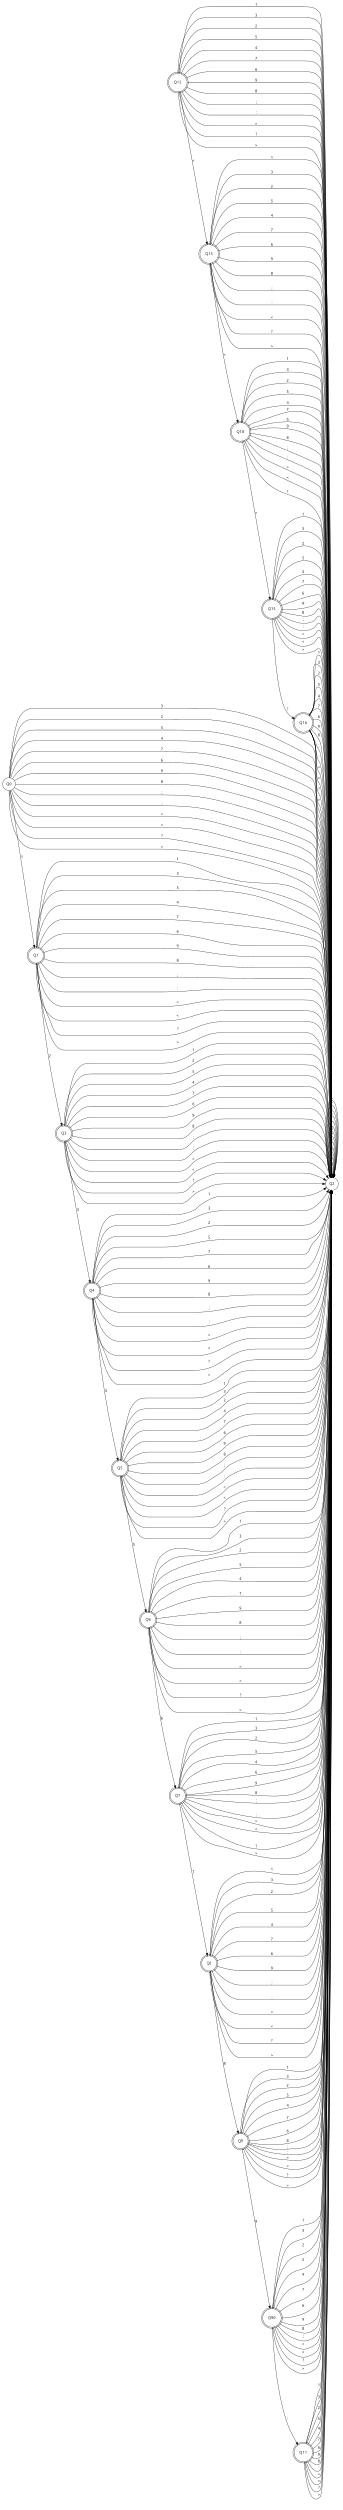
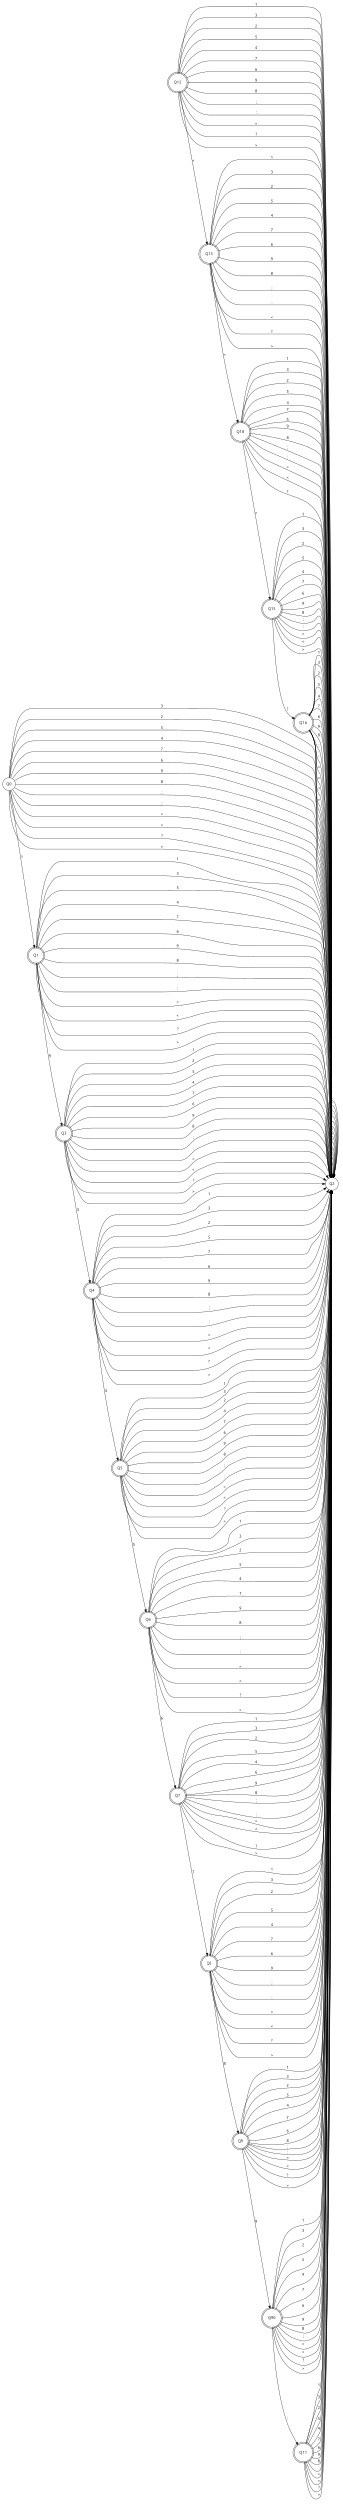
(50, 1056) -> (50, 1056)
